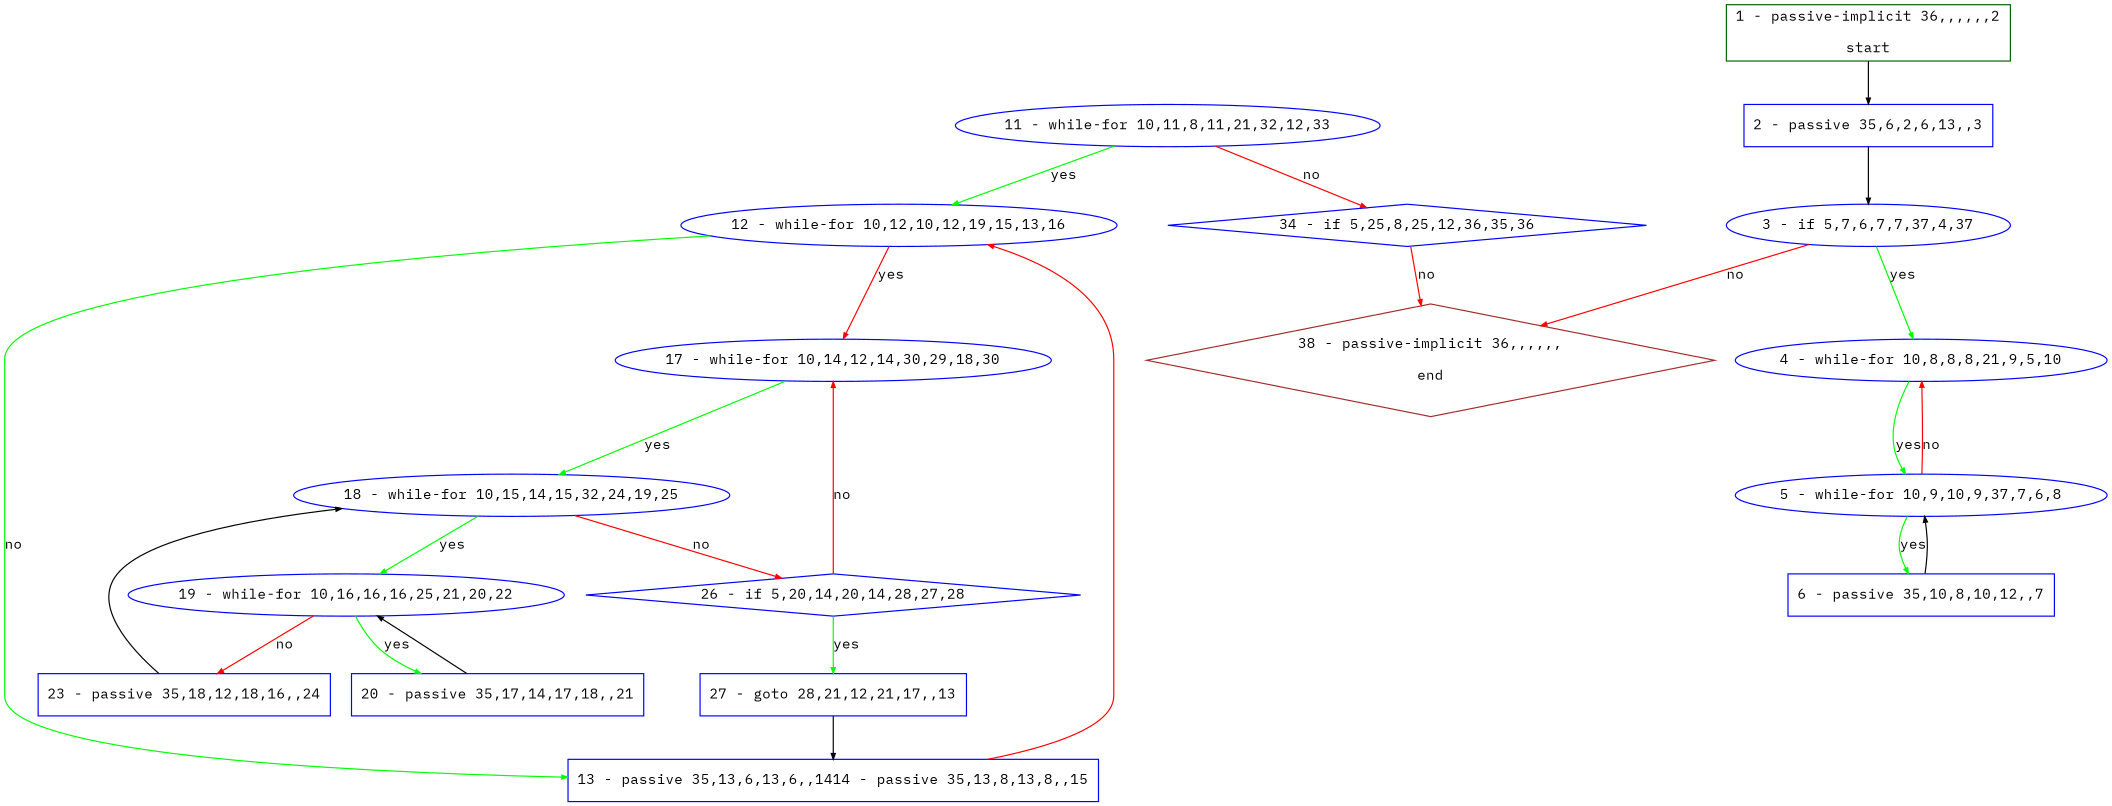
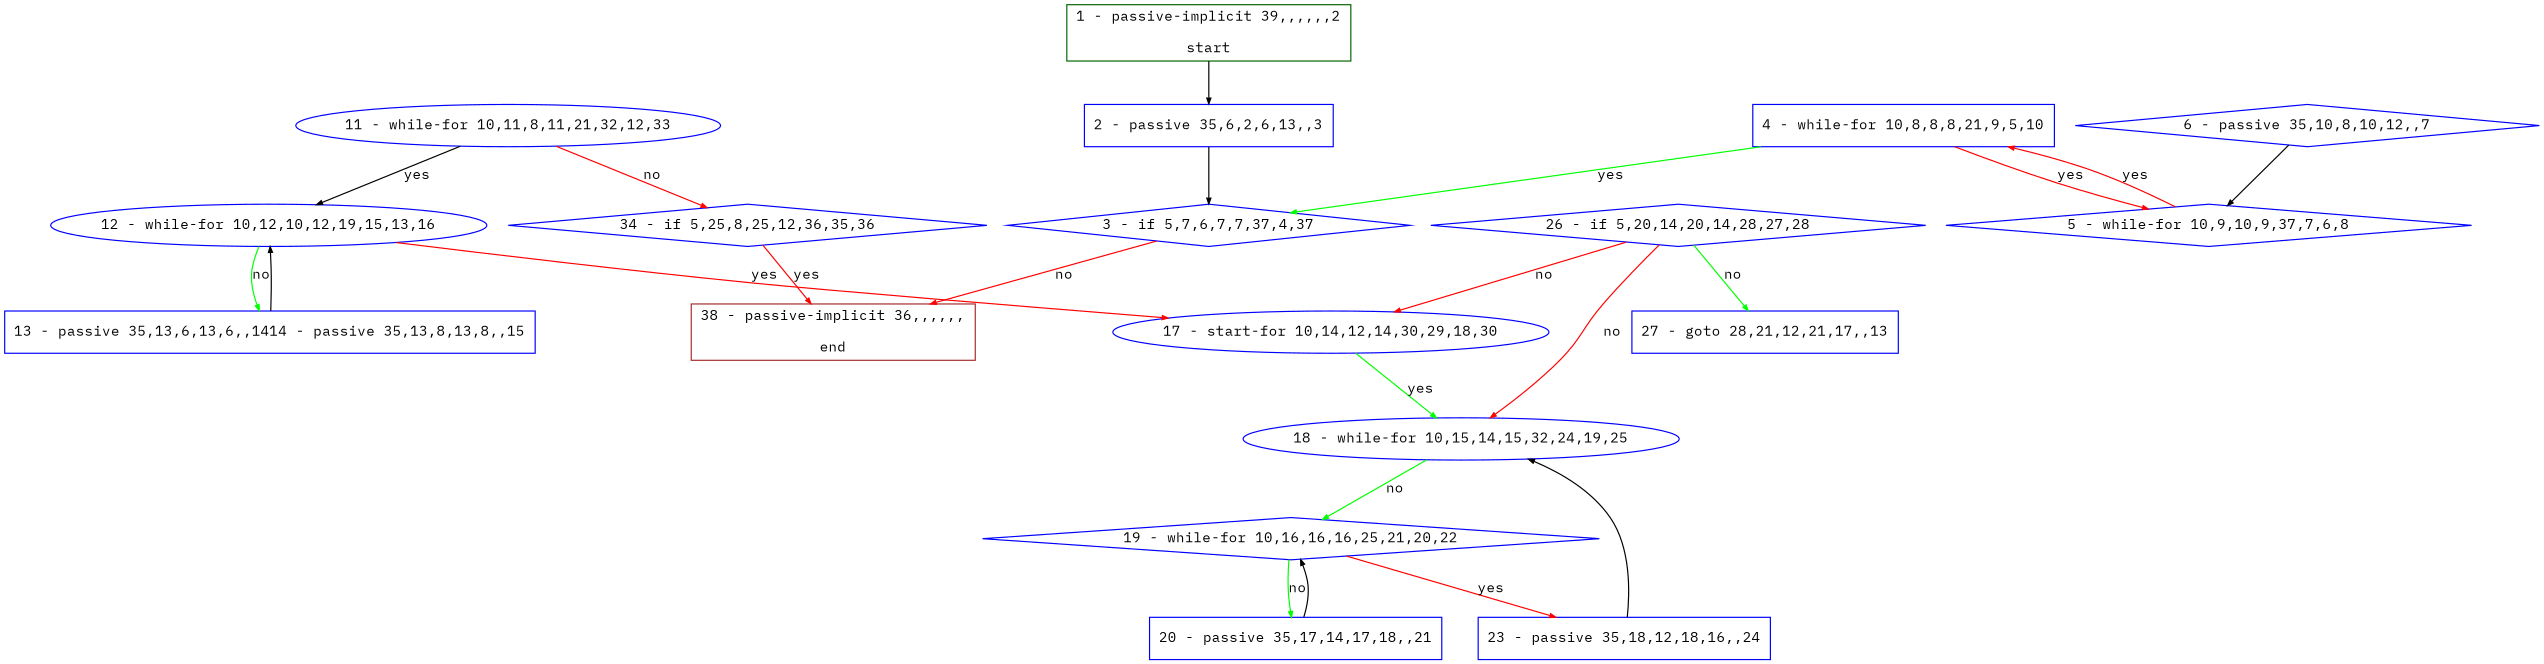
(1868, 33) -> (1209, 33)
(1036, 174) -> (391, 174)
(1868, 225) -> (1209, 225)
(1427, 275) -> (807, 275)
(1894, 290) -> (1529, 179)
(833, 360) -> (1331, 332)
(1431, 360) -> (833, 332)
(1921, 360) -> (1904, 126)
(1894, 425) -> (2048, 180)
(1932, 445) -> (2135, 175)
(1921, 495) -> (2209, 225)
(1114, 514) -> (271, 282)
(1899, 542) -> none
(452, 545) -> (1395, 489)
(675, 546) -> (1581, 334)
(346, 595) -> (1291, 539)
(1921, 595) -> (2307, 126)
(285, 645) -> (1491, 589)
(397, 645) -> (1298, 589)
(847, 645) -> (1733, 275)
(833, 735) -> none
